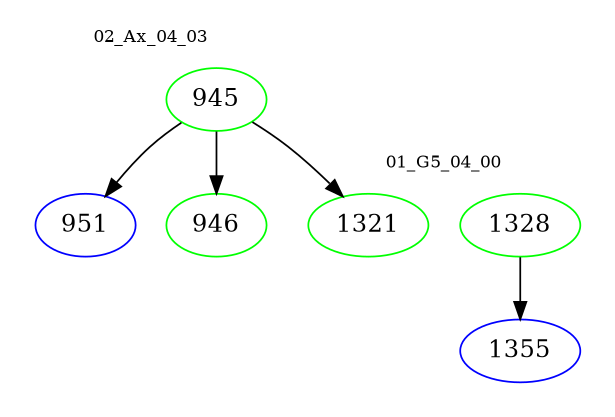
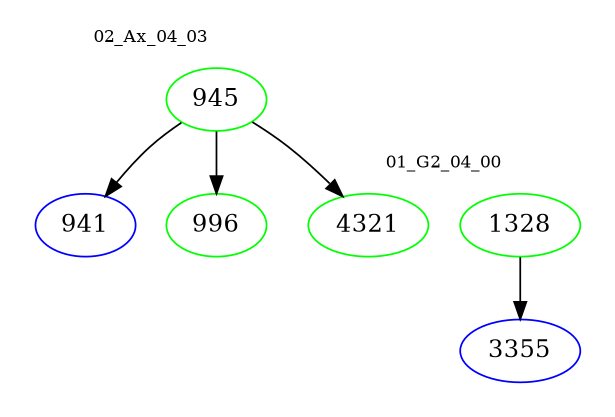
(444, 163) -> (444, 163)
(86, 225) -> (86, 225)
(216, 225) -> (216, 225)
(368, 225) -> (368, 225)
(520, 351) -> (520, 351)
